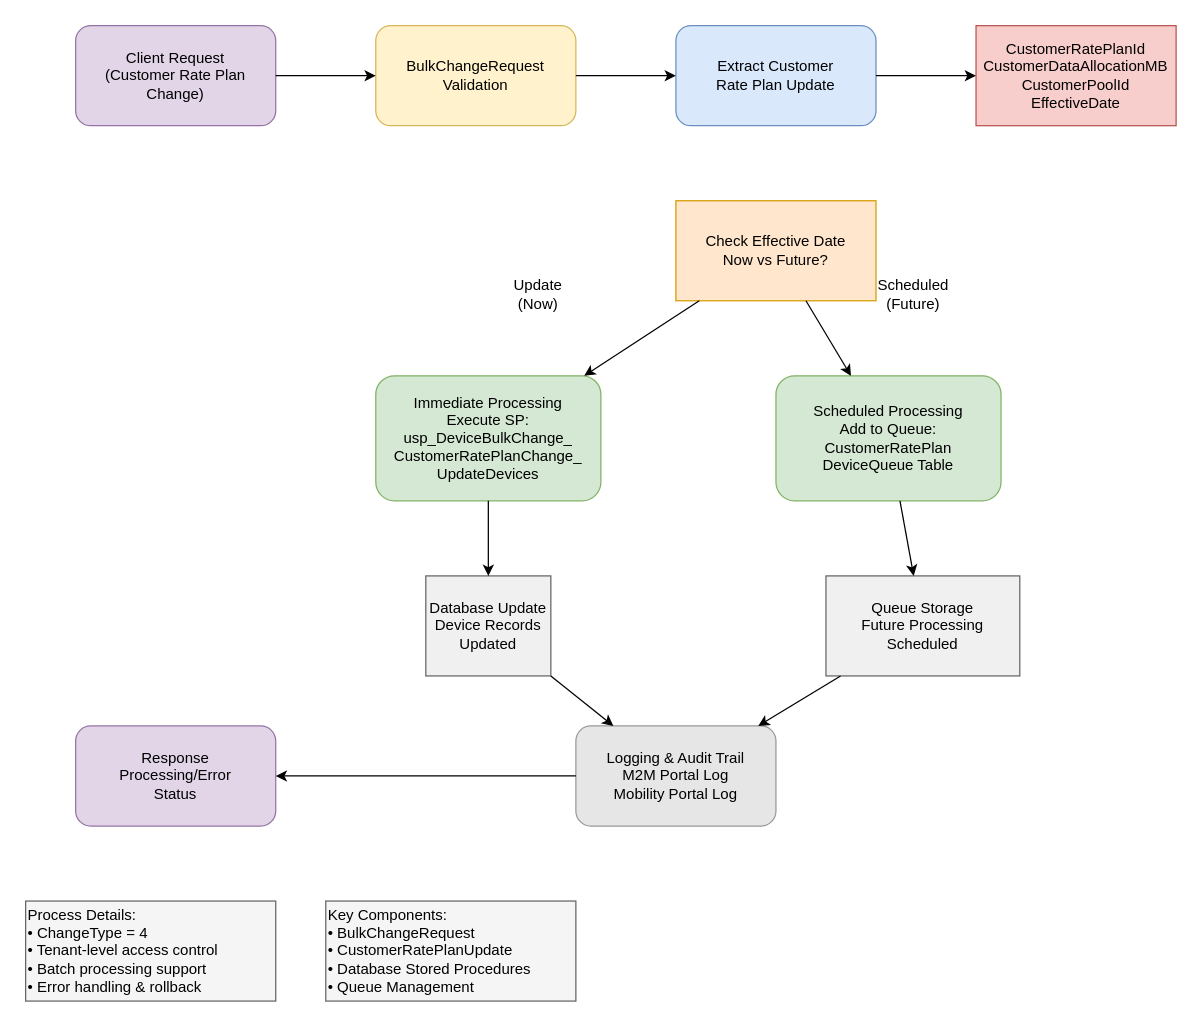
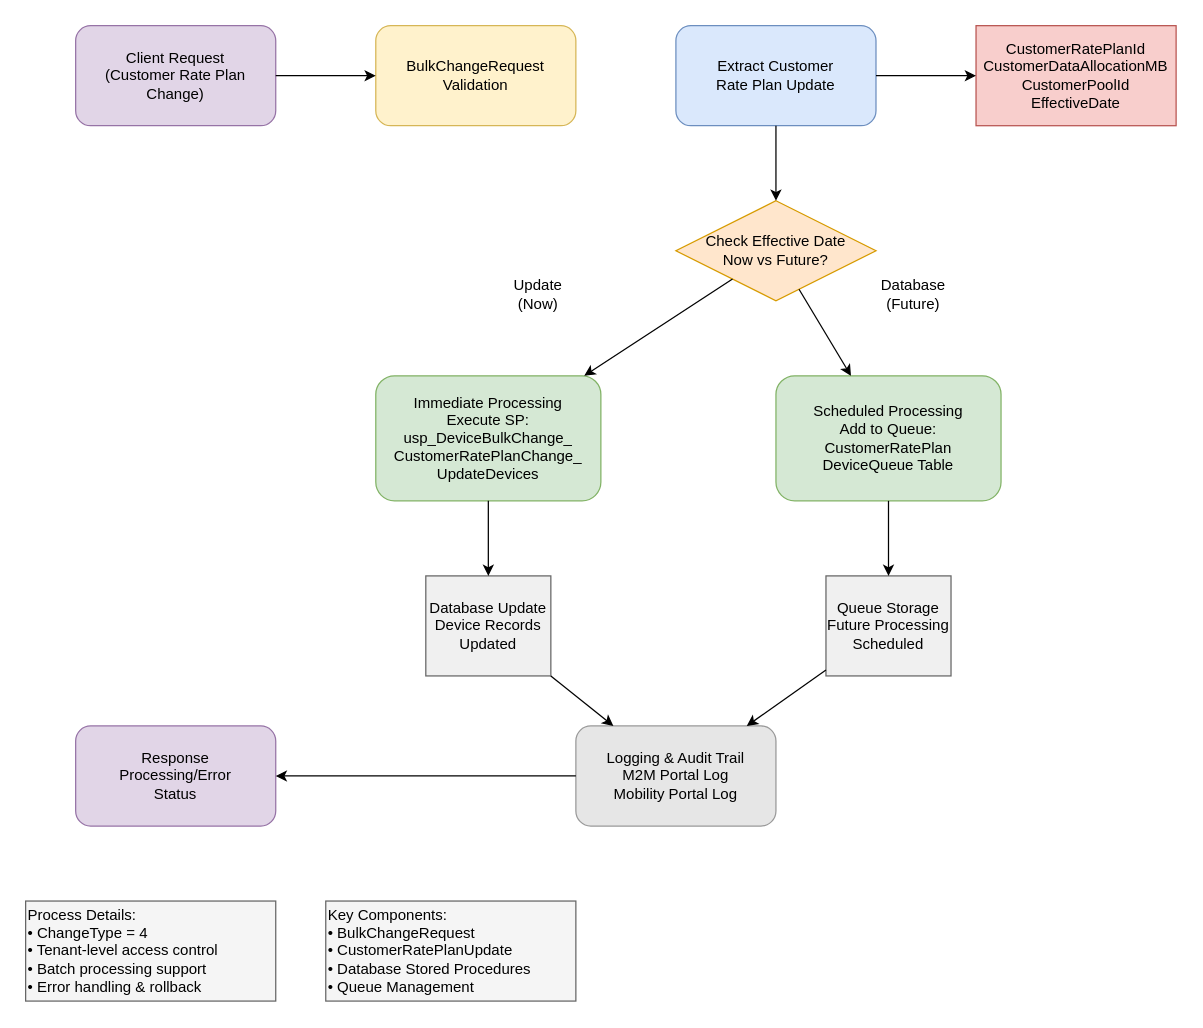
(622, 76) -> none
none -> (776, 159)
(776, 251) -> (776, 251)
(913, 294) -> (913, 294)
(923, 626) -> (888, 626)
